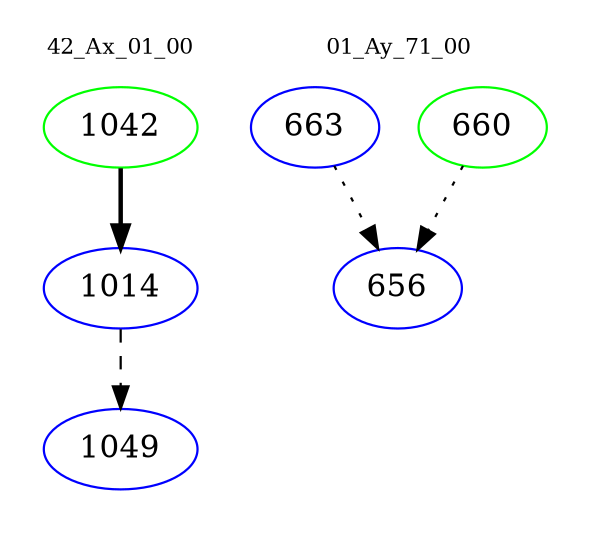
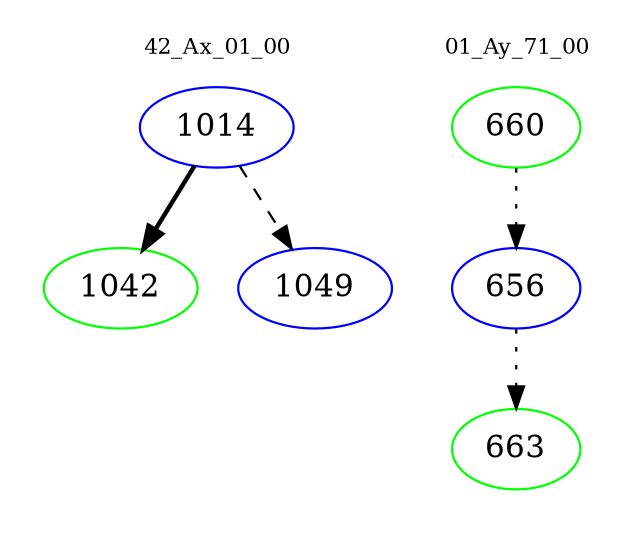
(315, 127) -> (516, 449)
(121, 197) -> (175, 198)
(351, 197) -> (516, 358)
